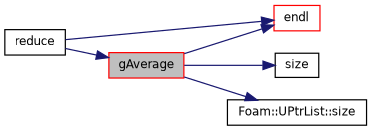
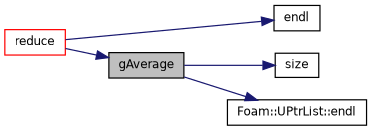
(297, 18) -> (297, 18)
(223, 41) -> none
(35, 42) -> (35, 42)
(146, 65) -> (146, 65)
(297, 113) -> (297, 113)
